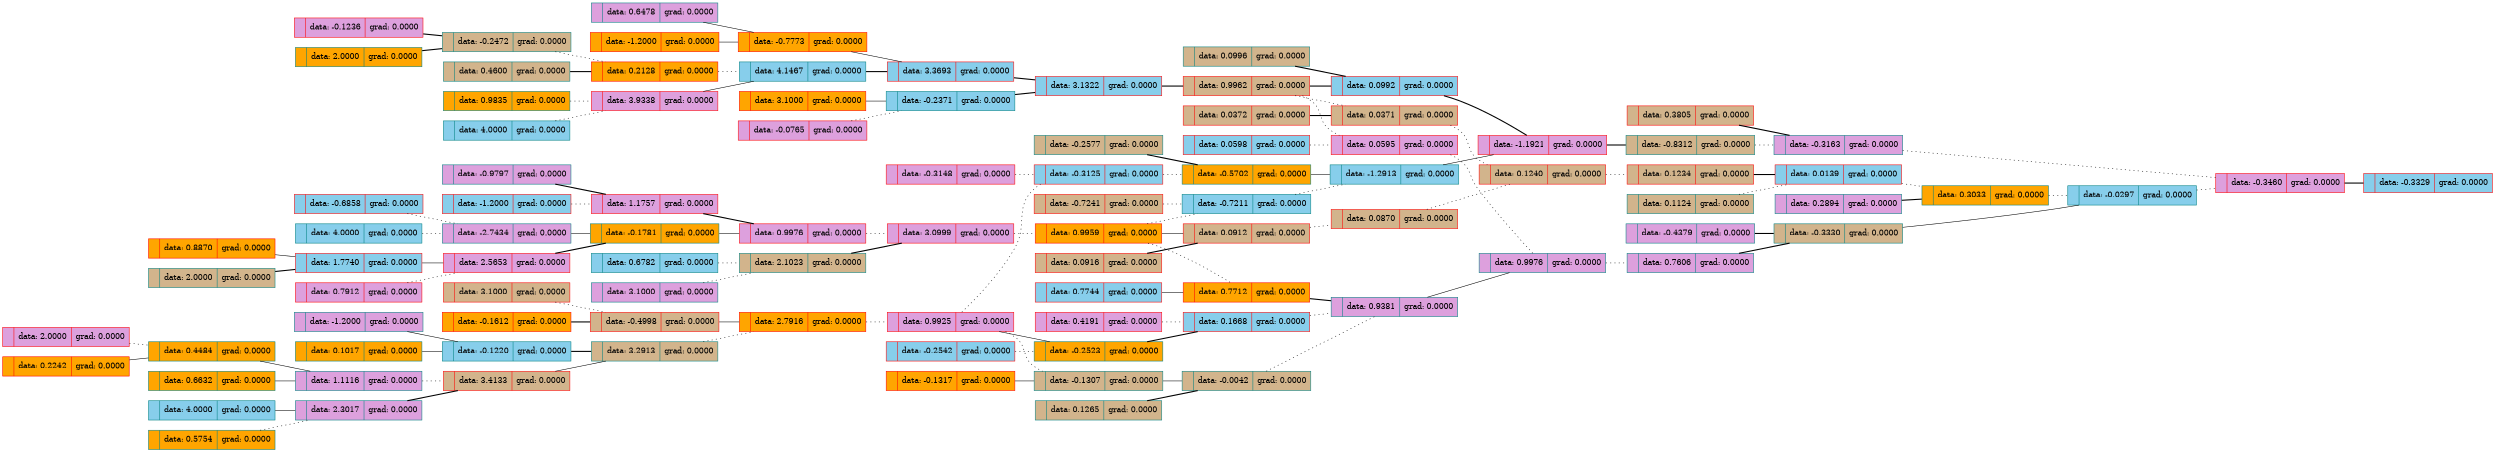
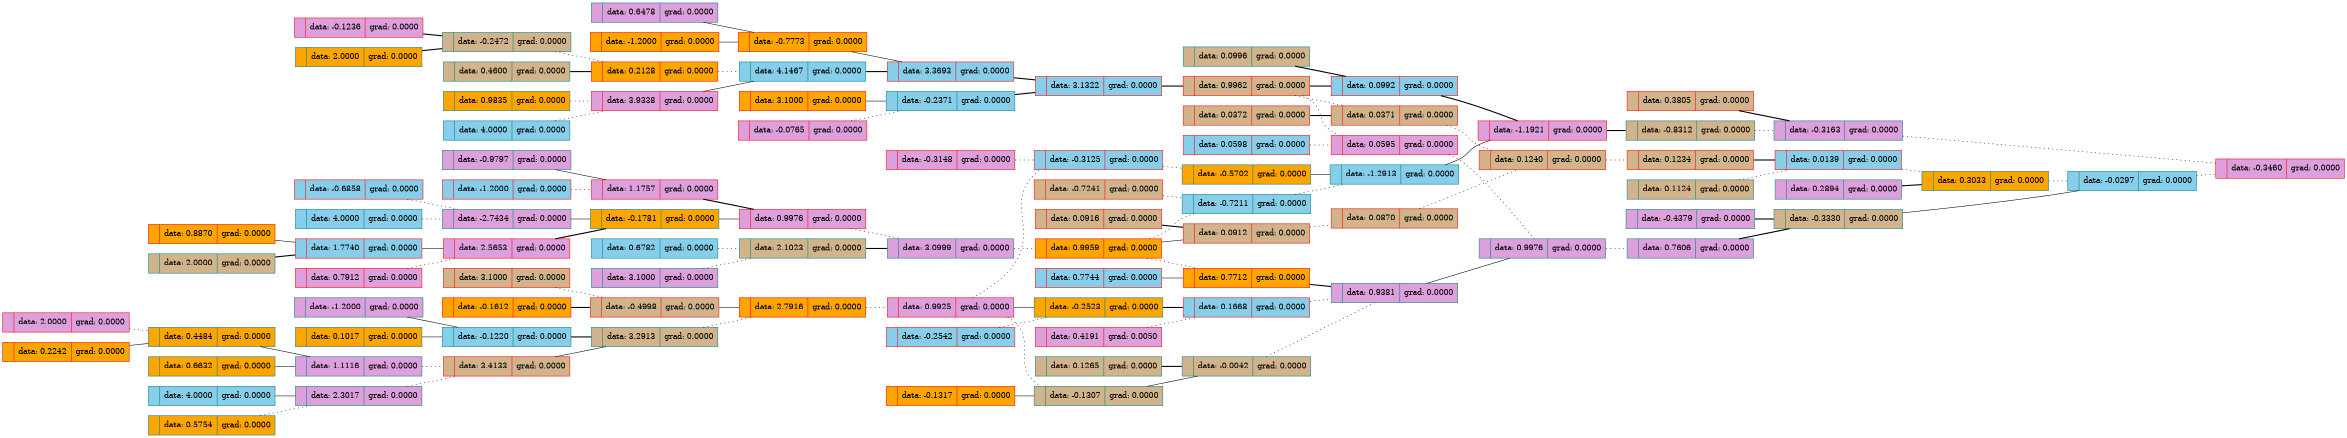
(1098, 145) -> none
(2428, 183) -> none
(581, 189) -> (581, 175)
(951, 233) -> (951, 248)
(1133, 322) -> (1133, 337)
(433, 396) -> (433, 381)
